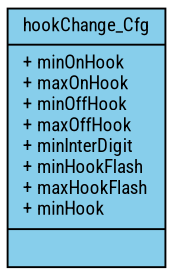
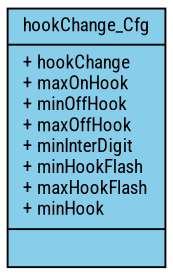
(74, 63) -> (77, 63)
